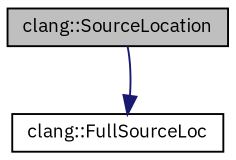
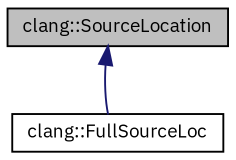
(130, 71) -> (105, 90)
